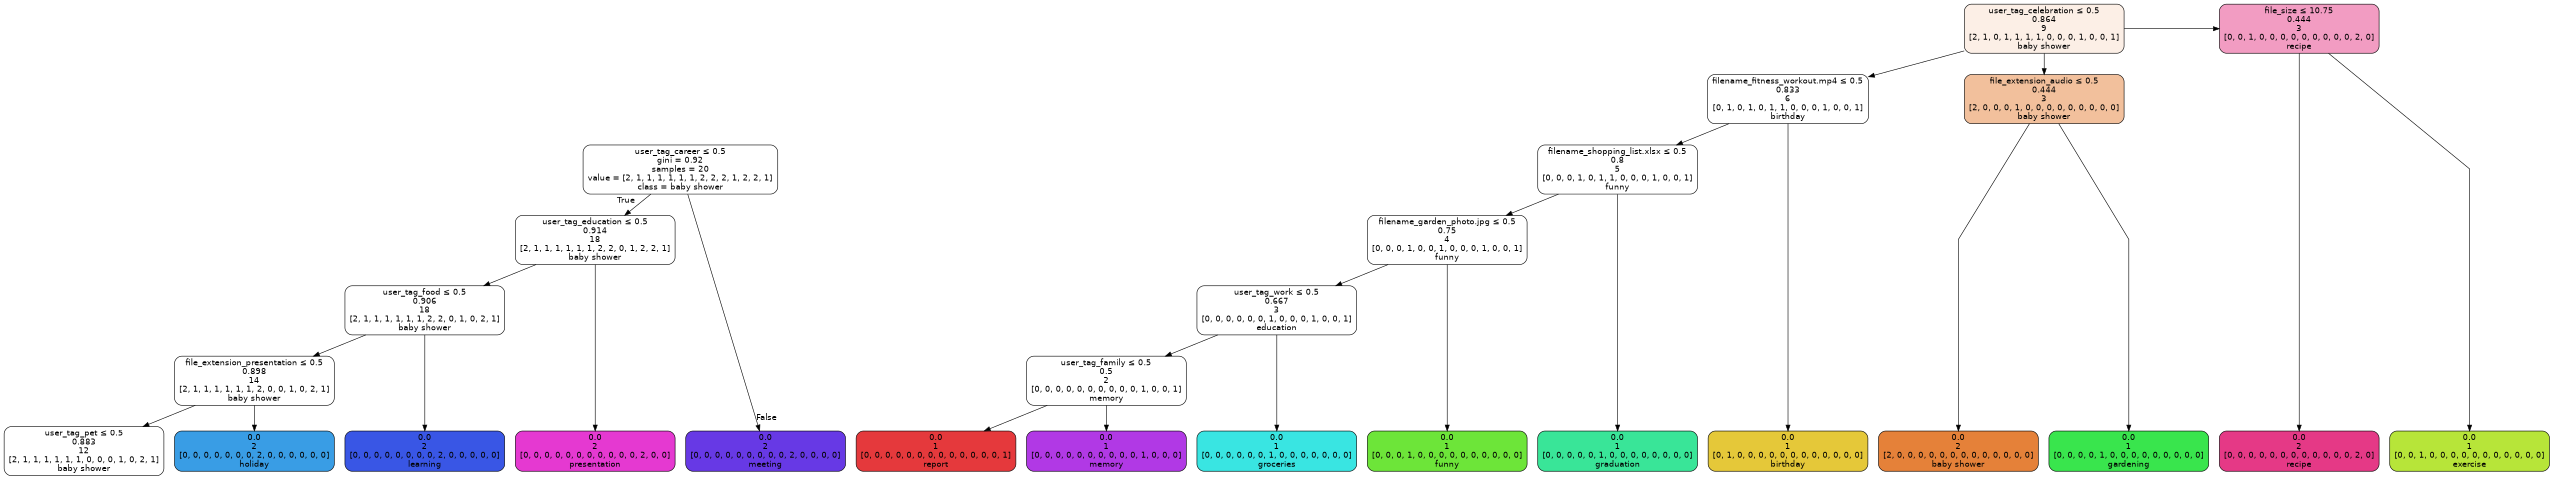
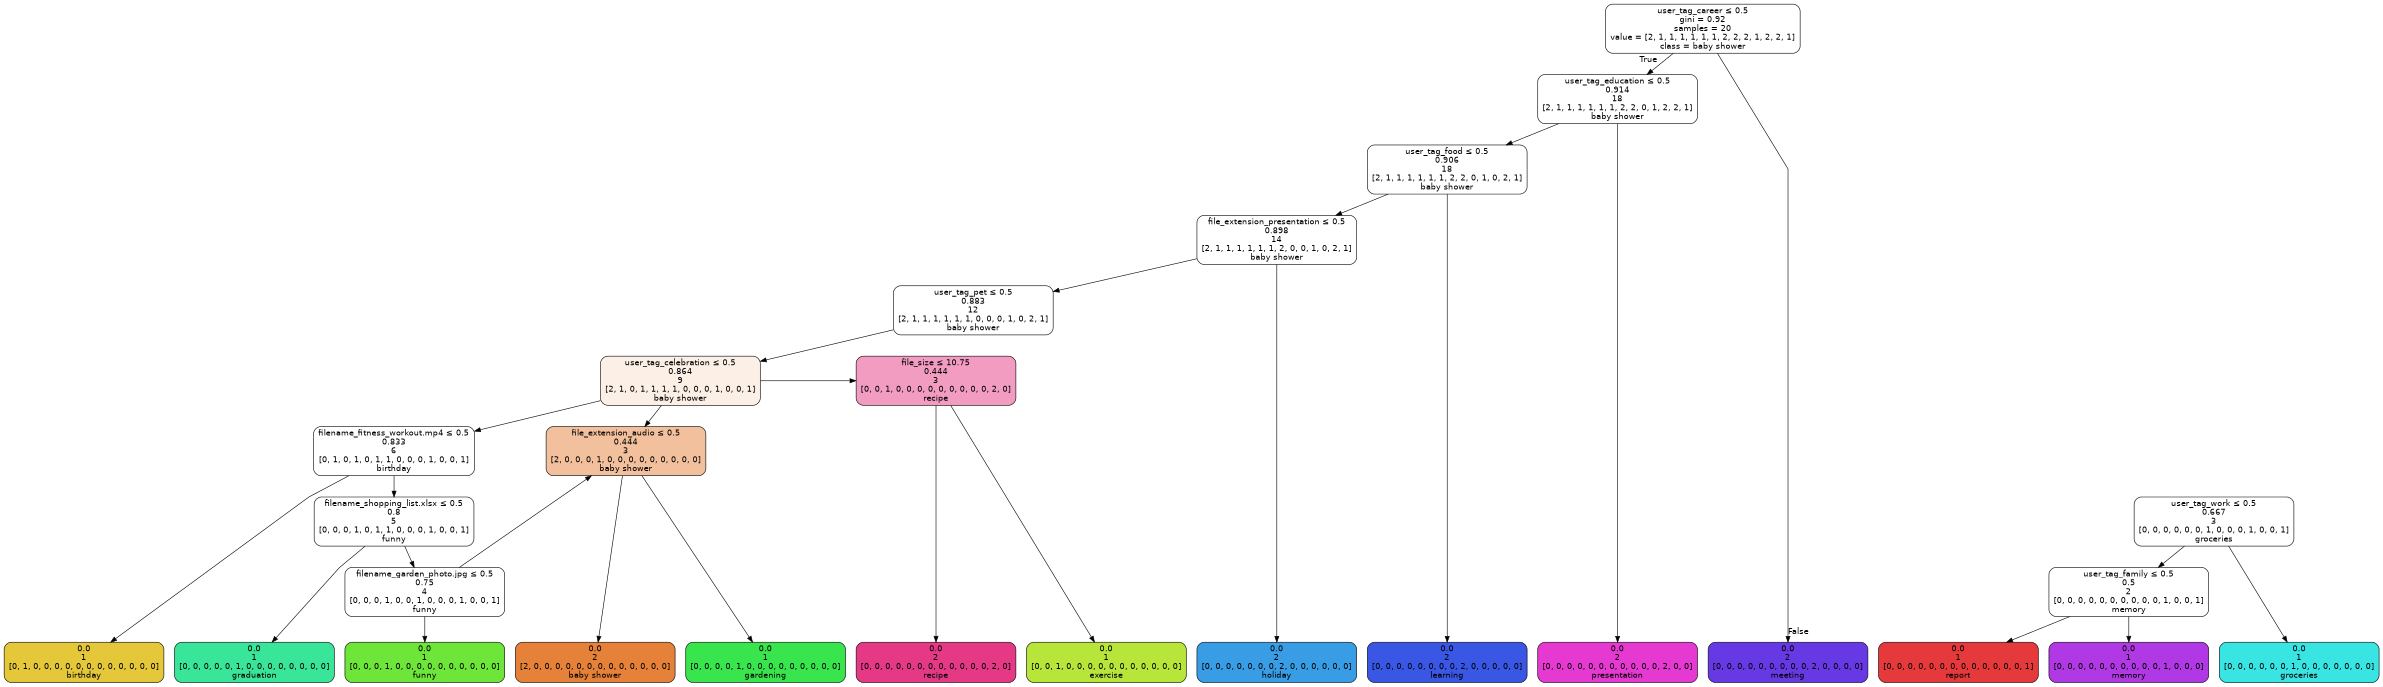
(1365, 274) -> (523, 523)
(1277, 328) -> (2214, 539)
none -> (830, 345)
